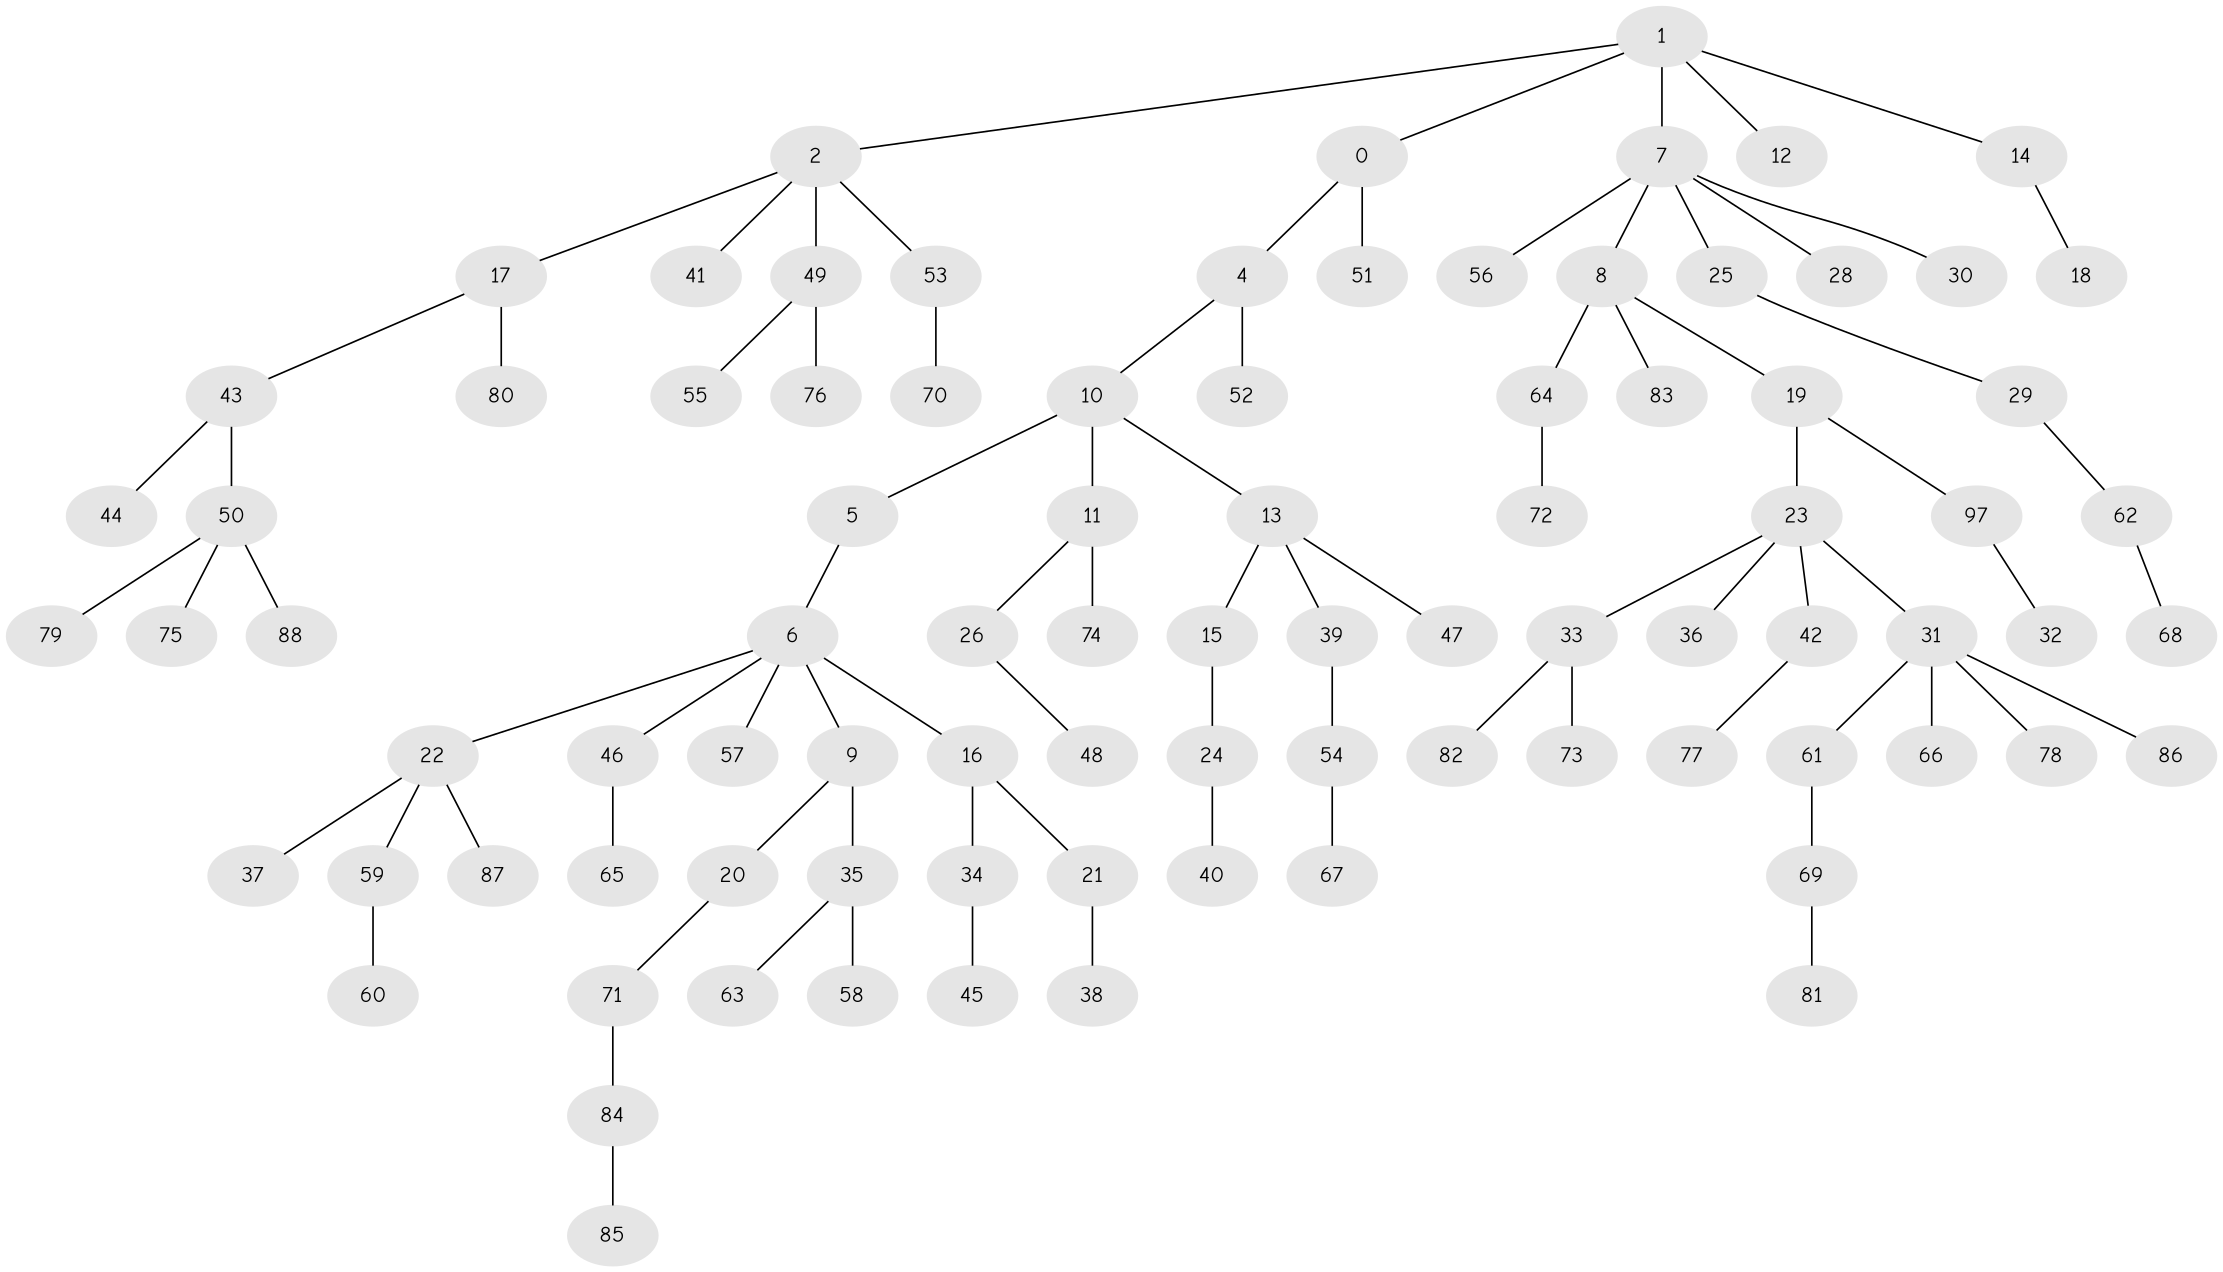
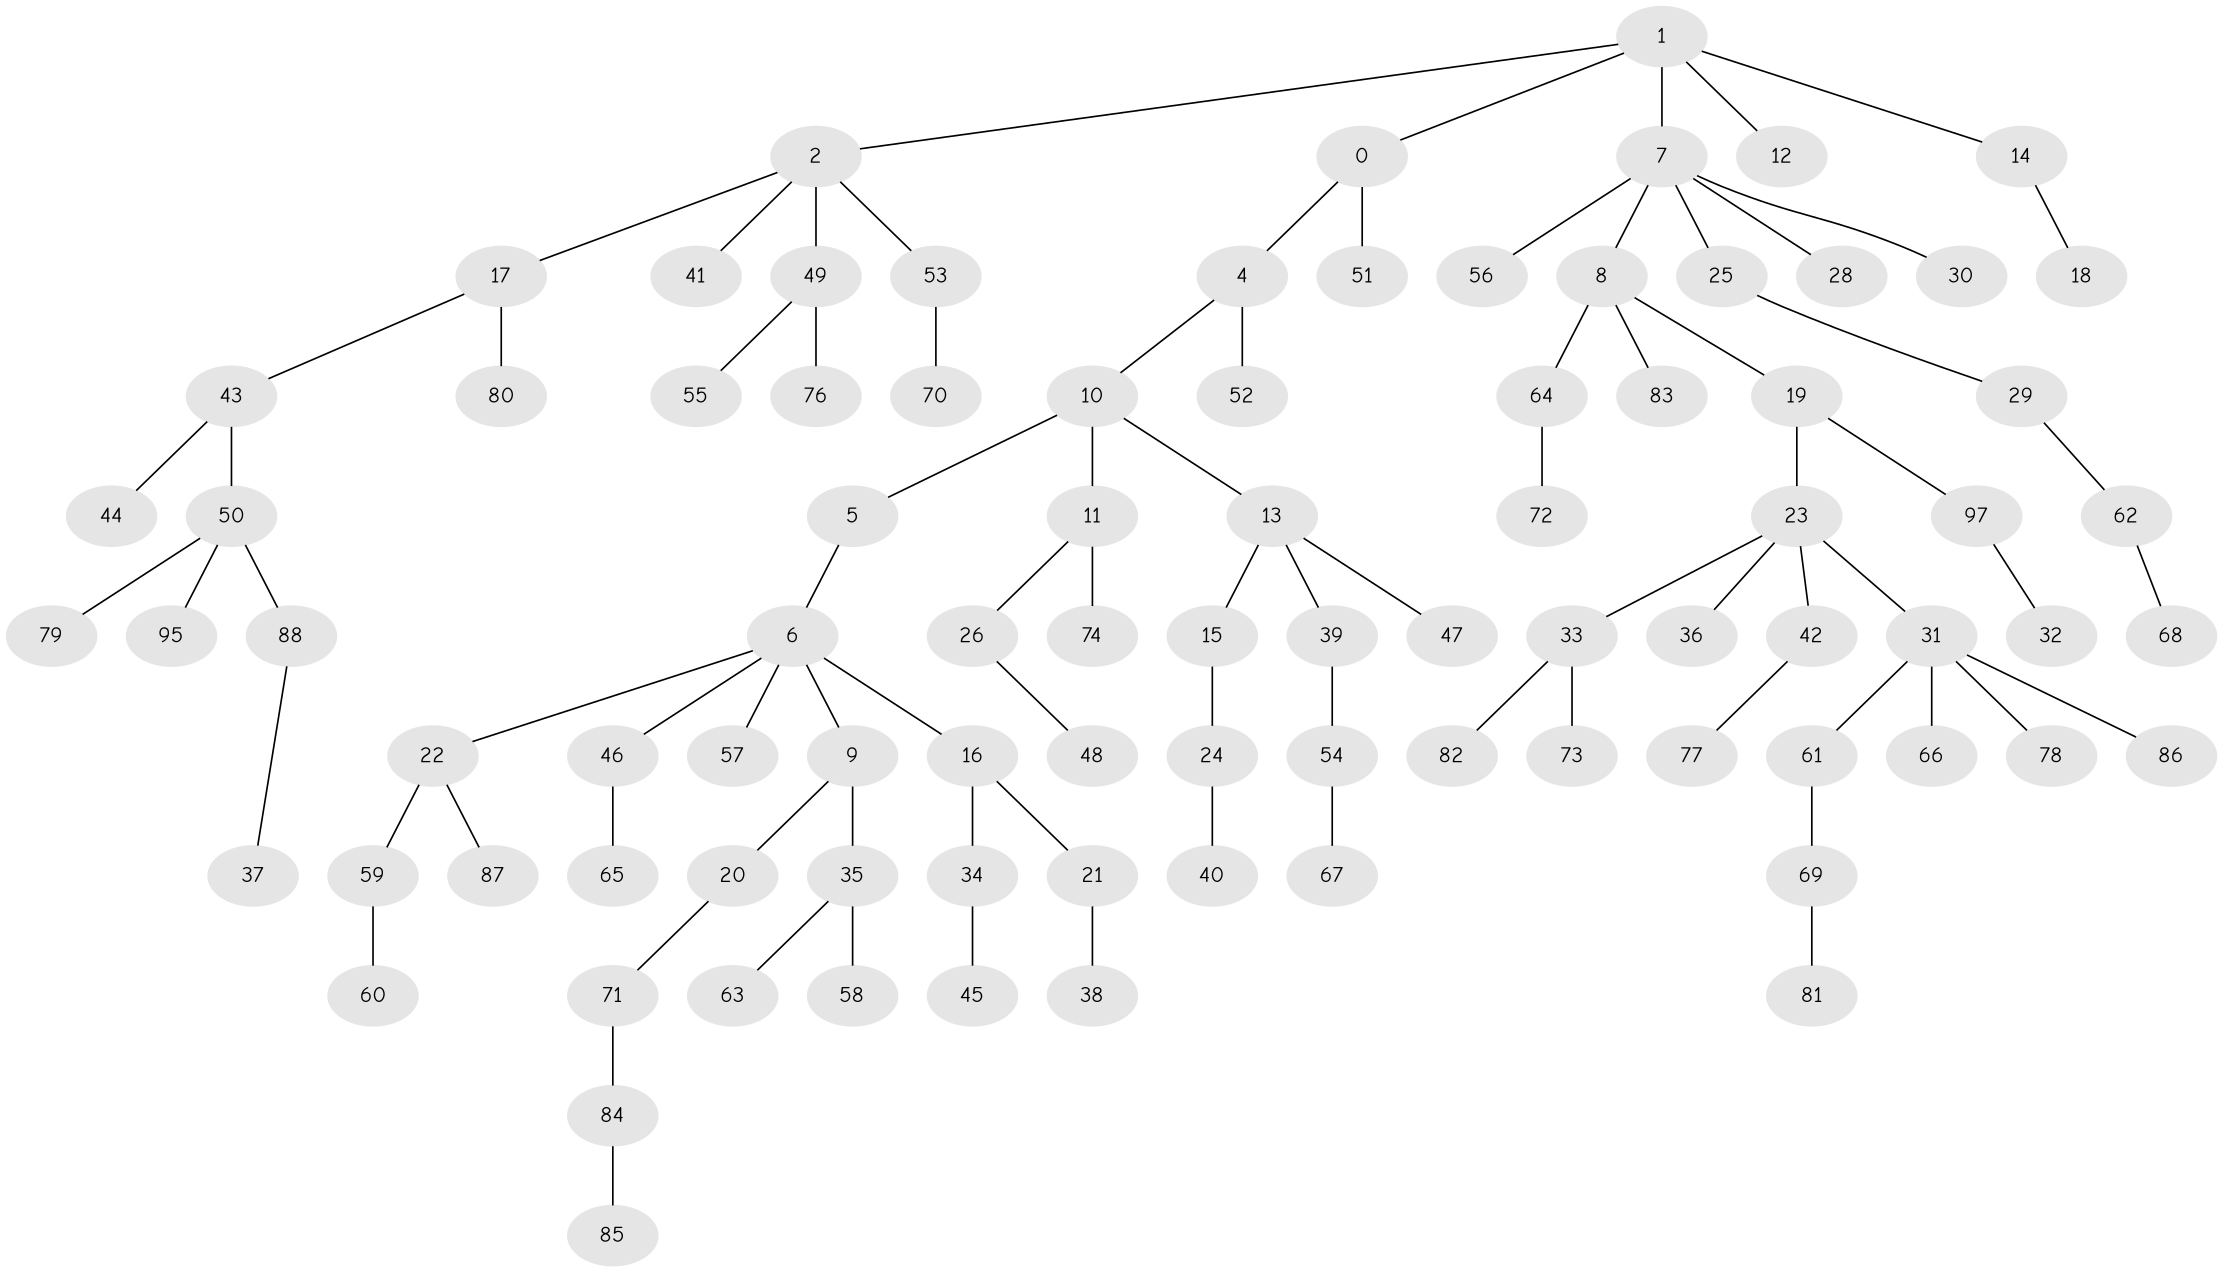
(172, 636) -> (172, 636)
(343, 816) -> (272, 756)
